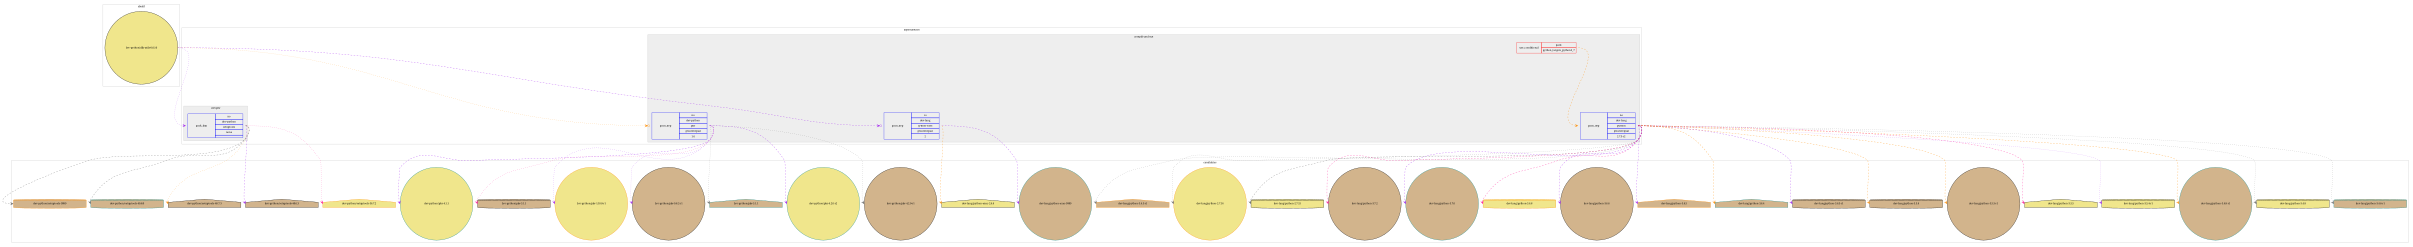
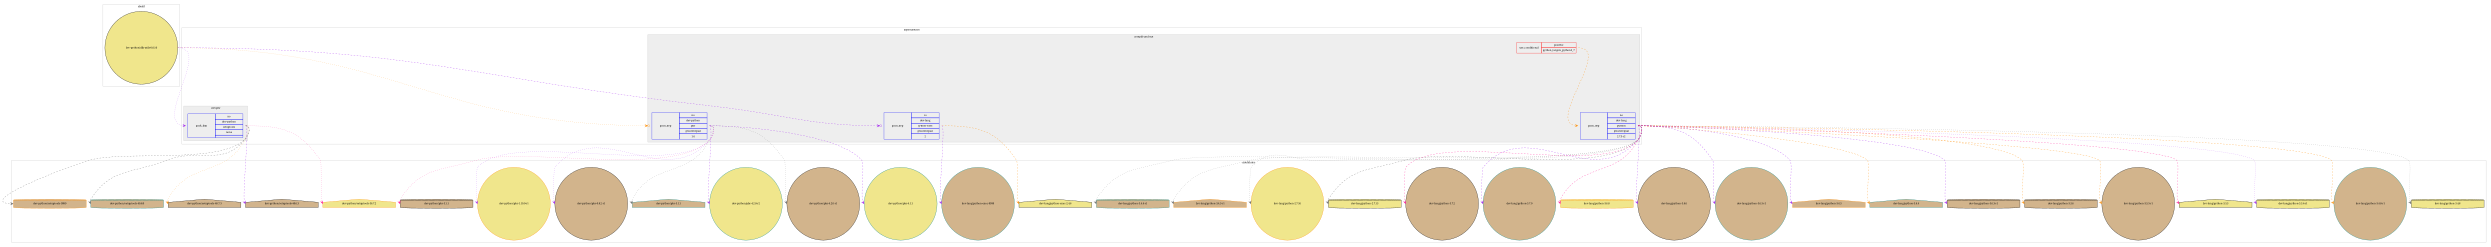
(1559, 45) -> (1559, 45)
none -> (1752, 204)
